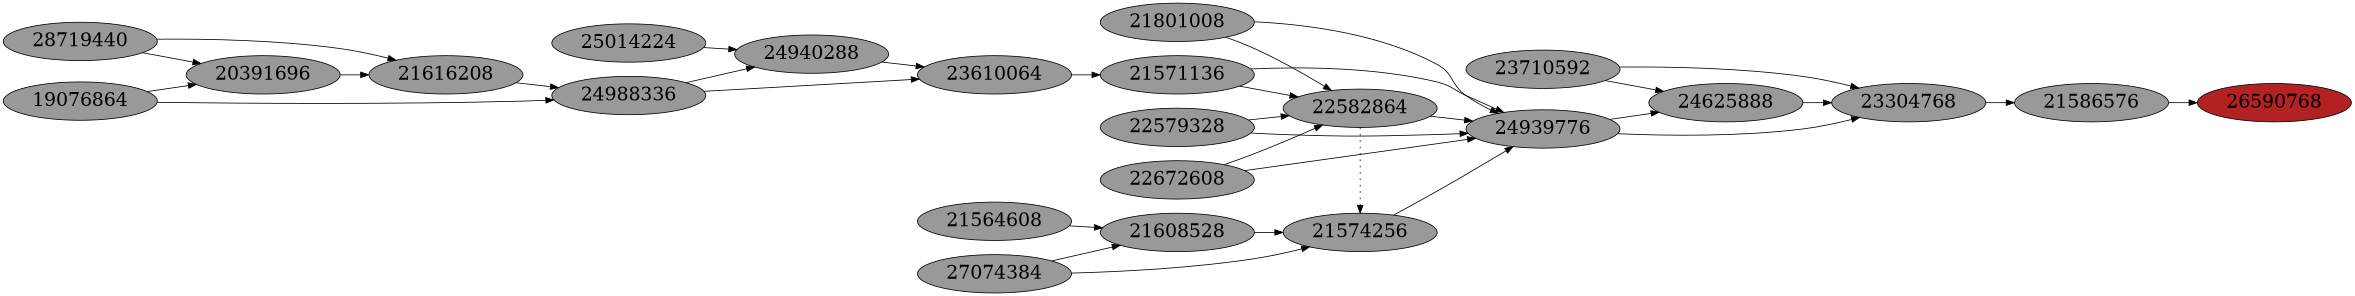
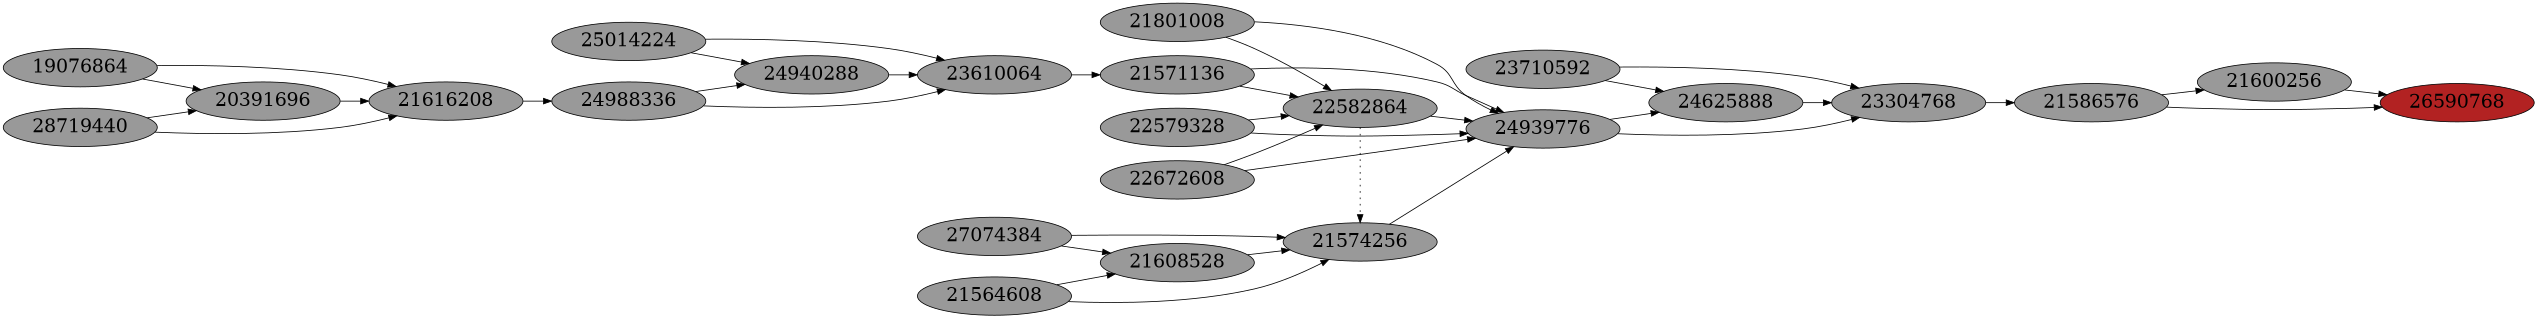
none -> (822, 42)
none -> (2274, 82)
(352, 103) -> (273, 68)
none -> (1198, 298)
